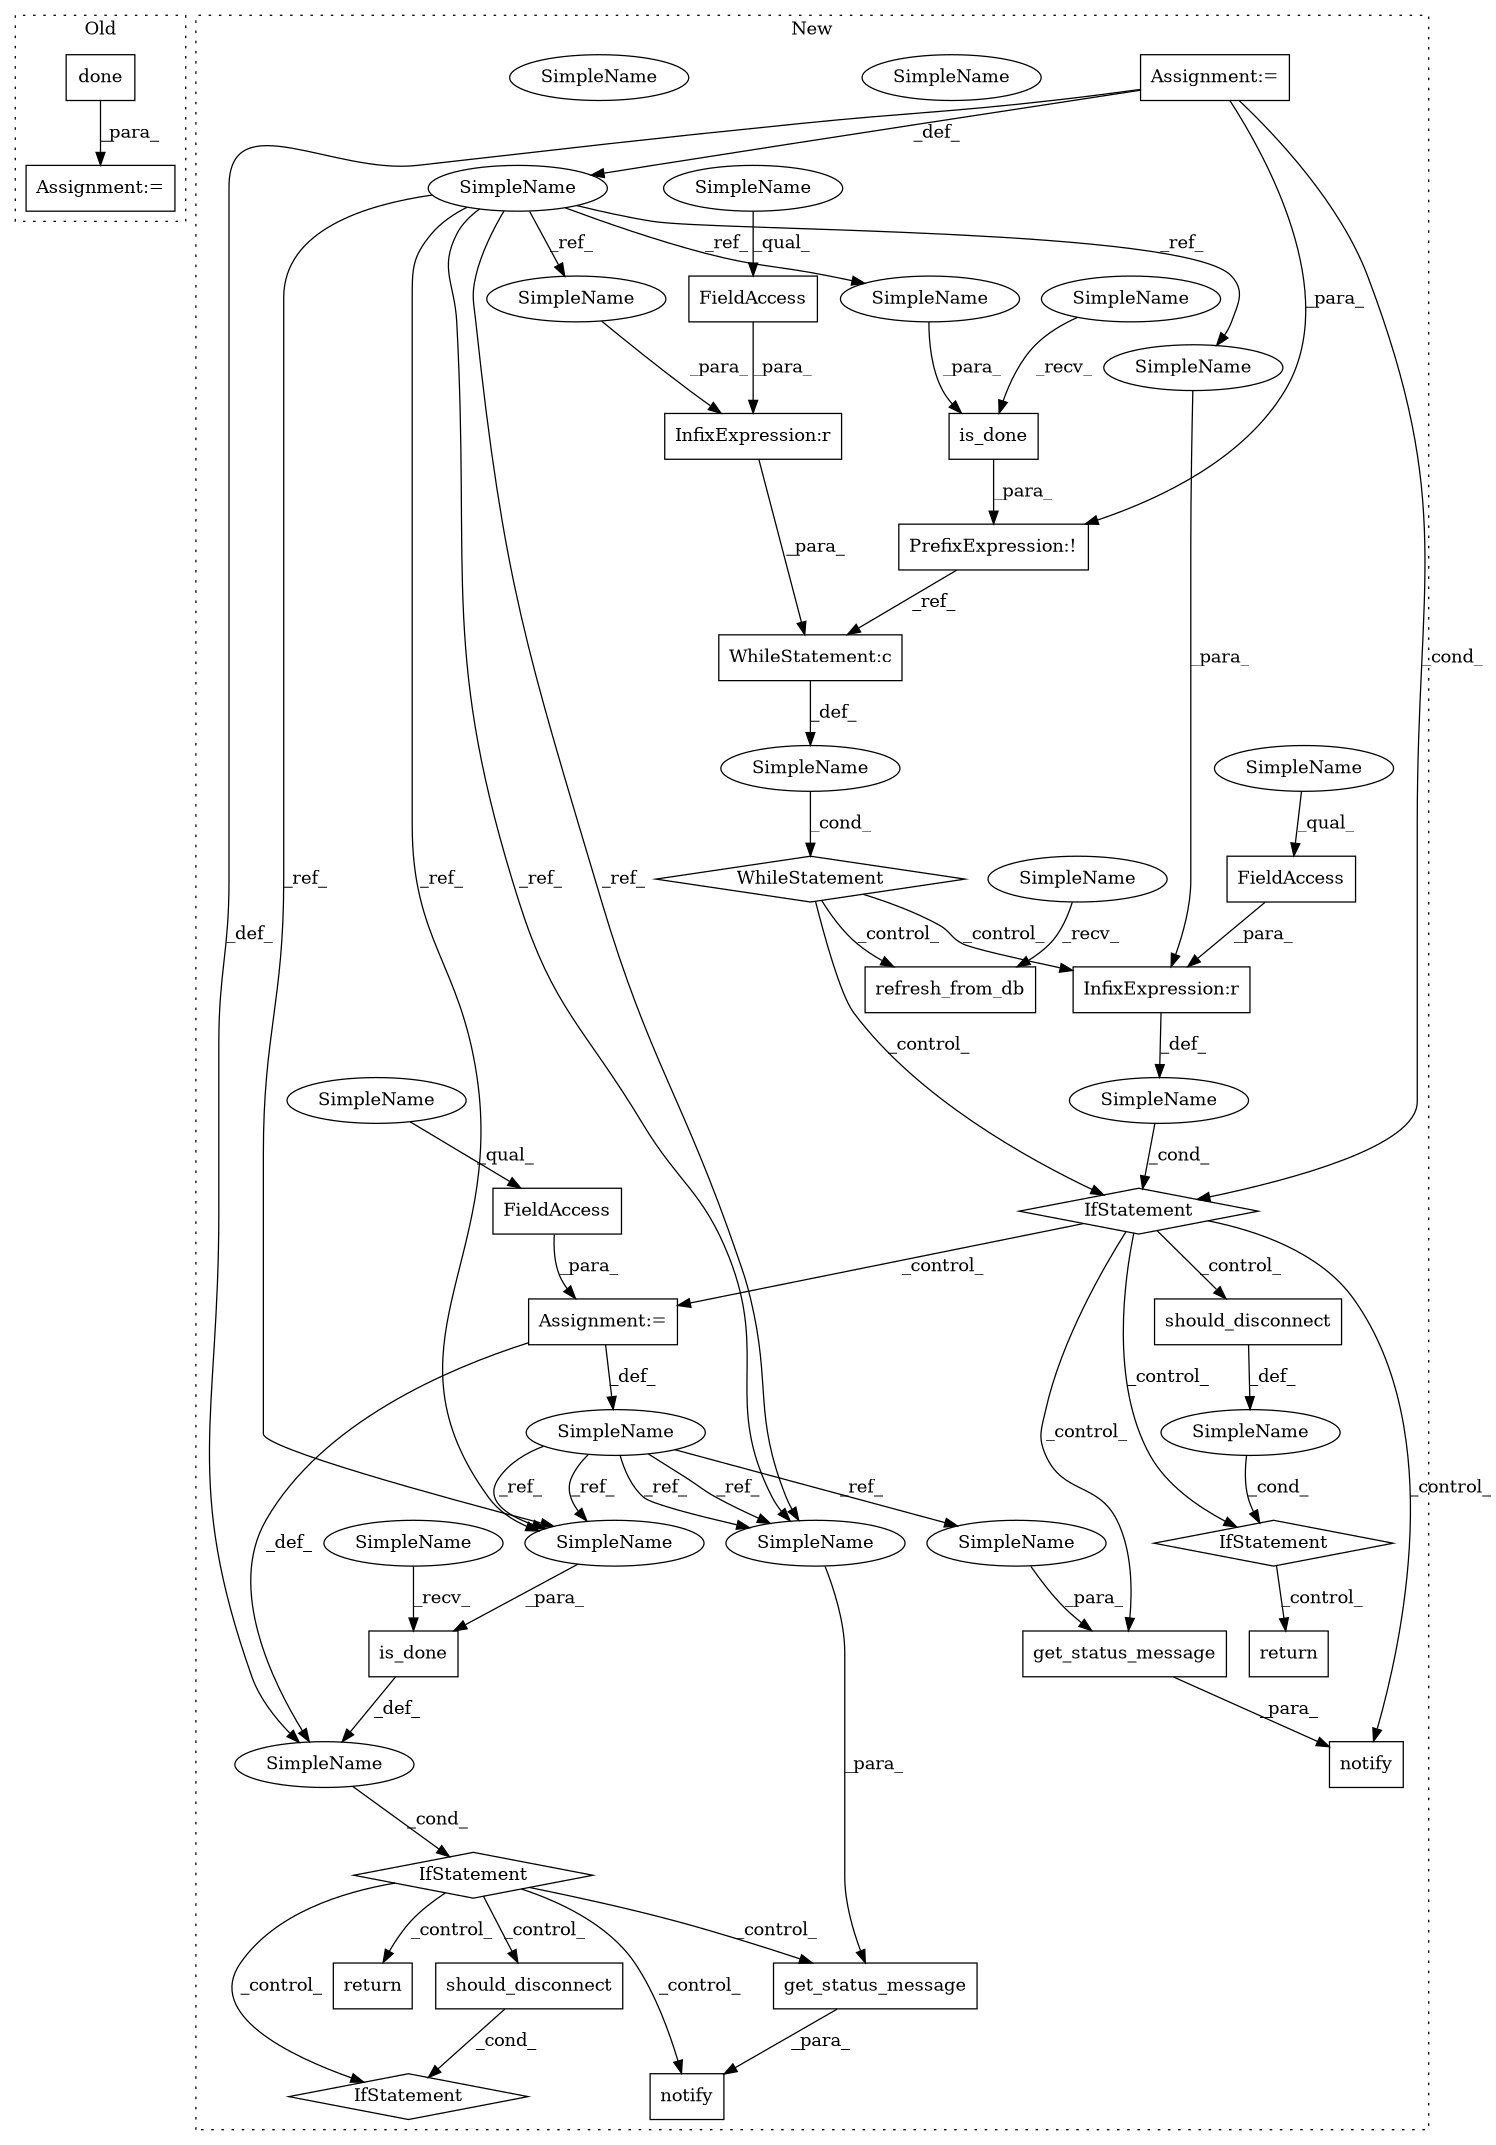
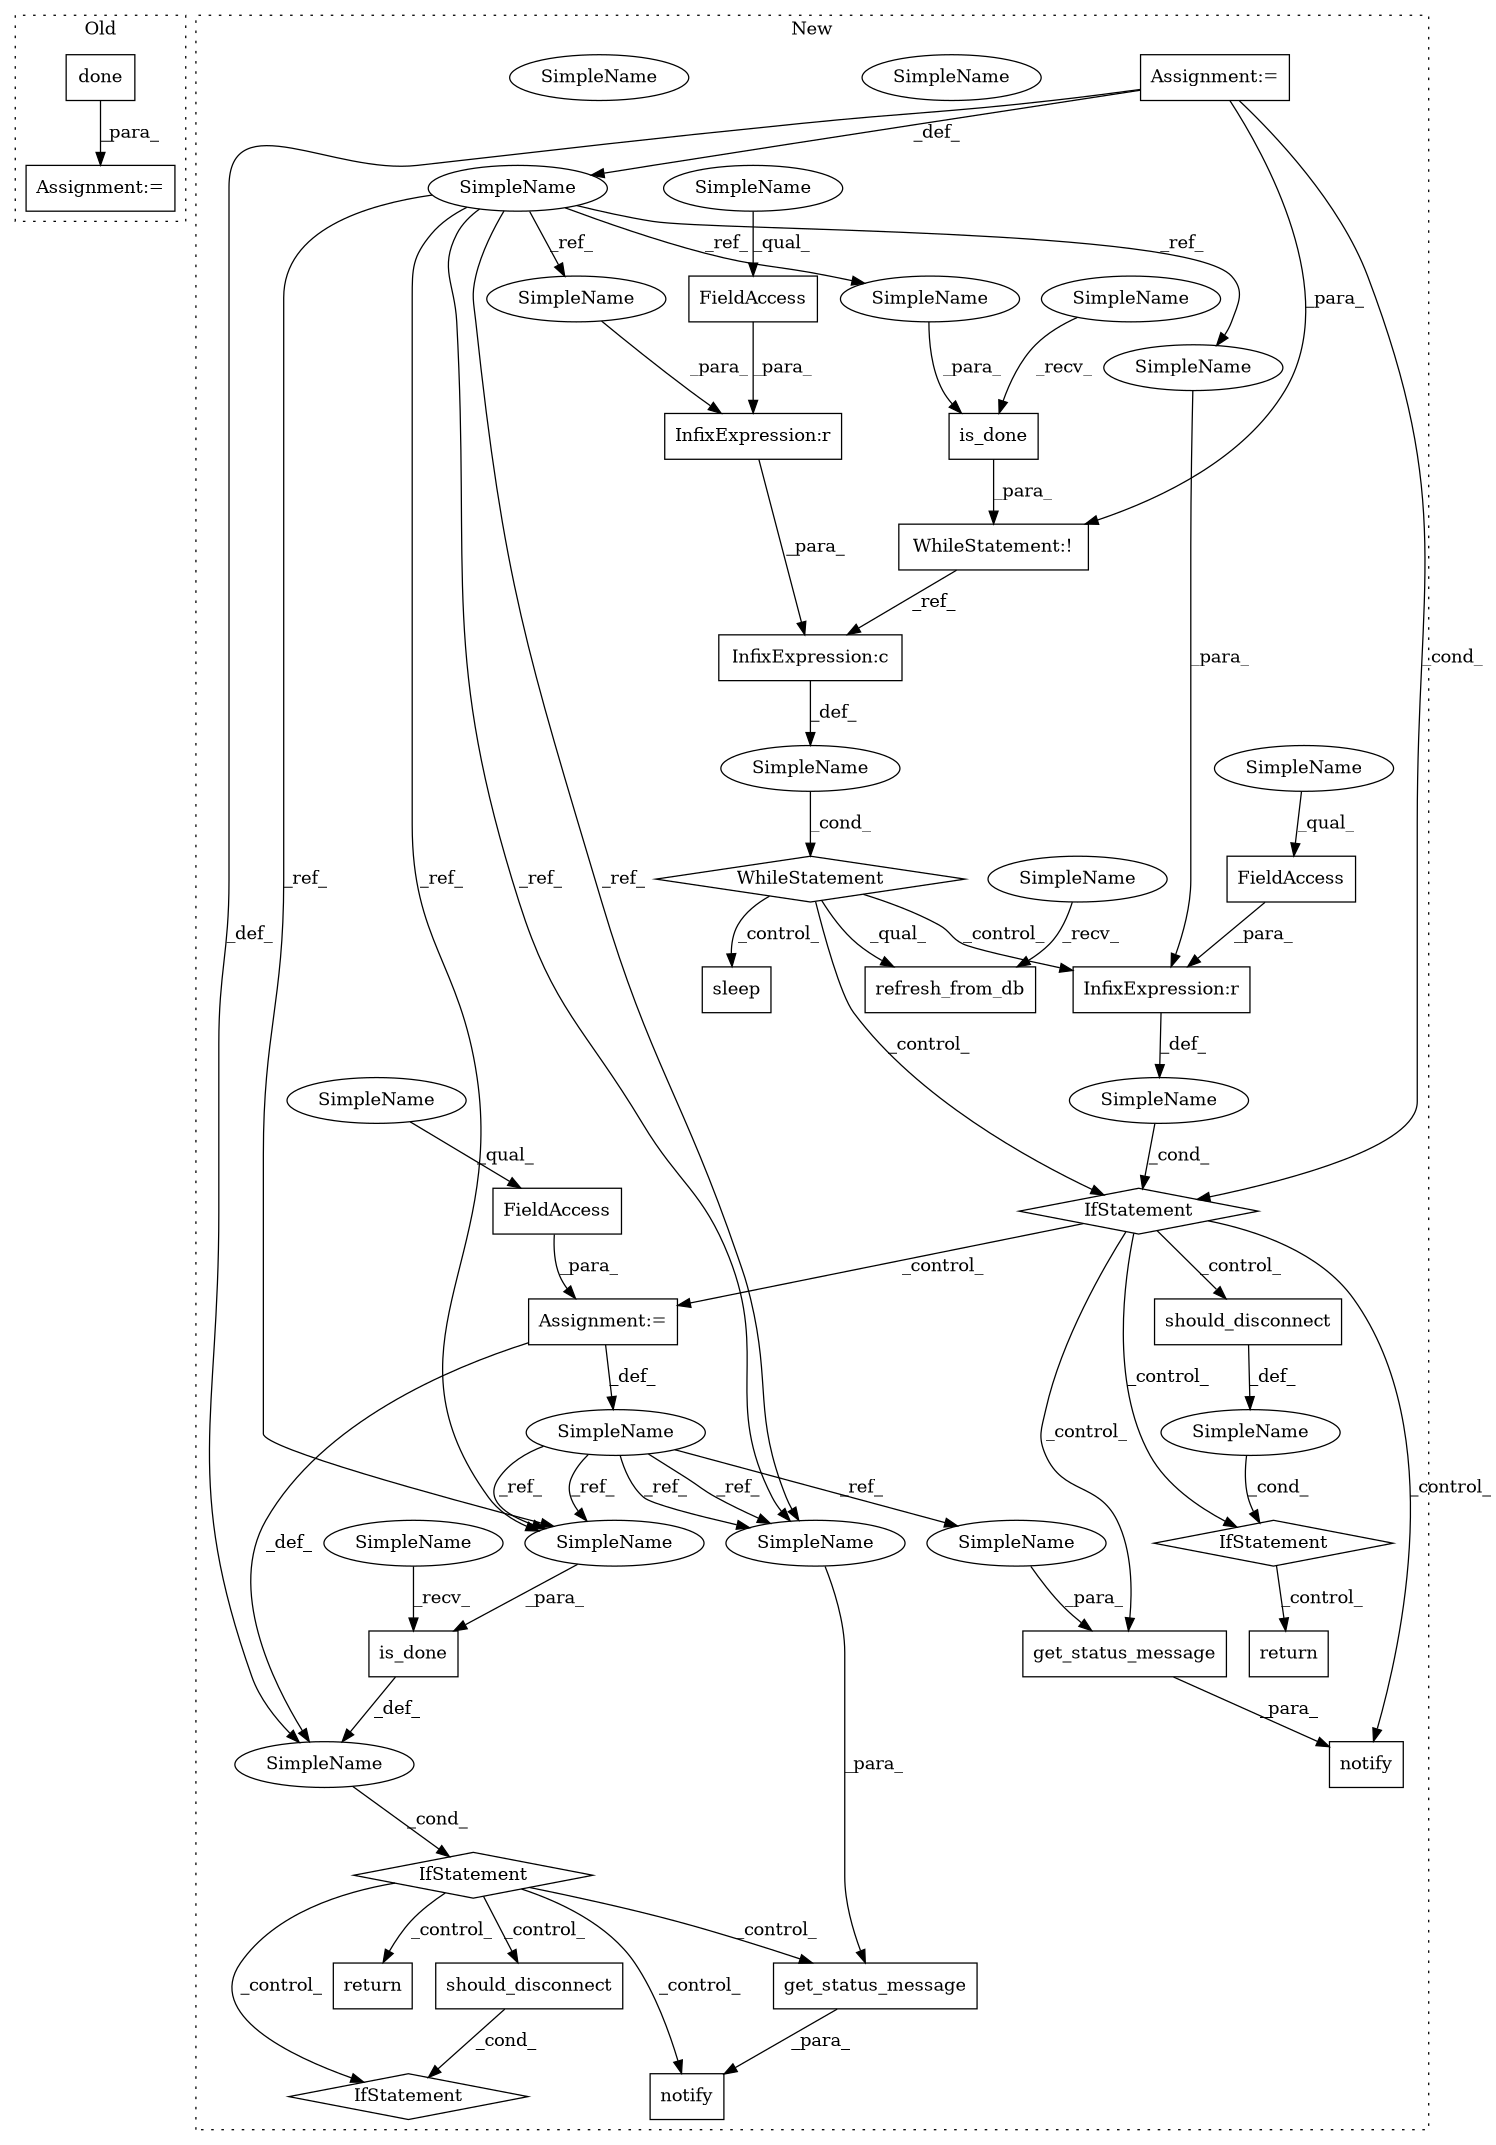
(994, 547) -> (994, 547)
(810, 658) -> (810, 658)
(898, 934) -> (898, 934)
none -> (737, 990)
